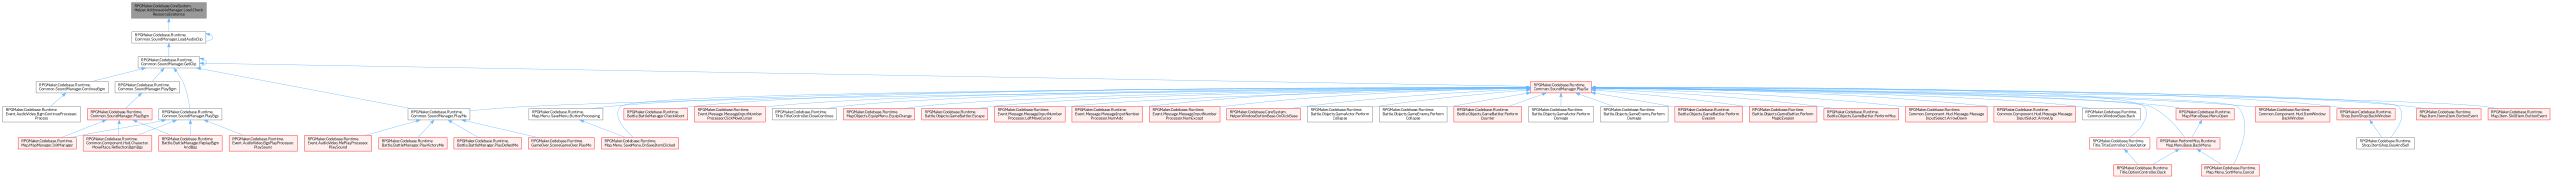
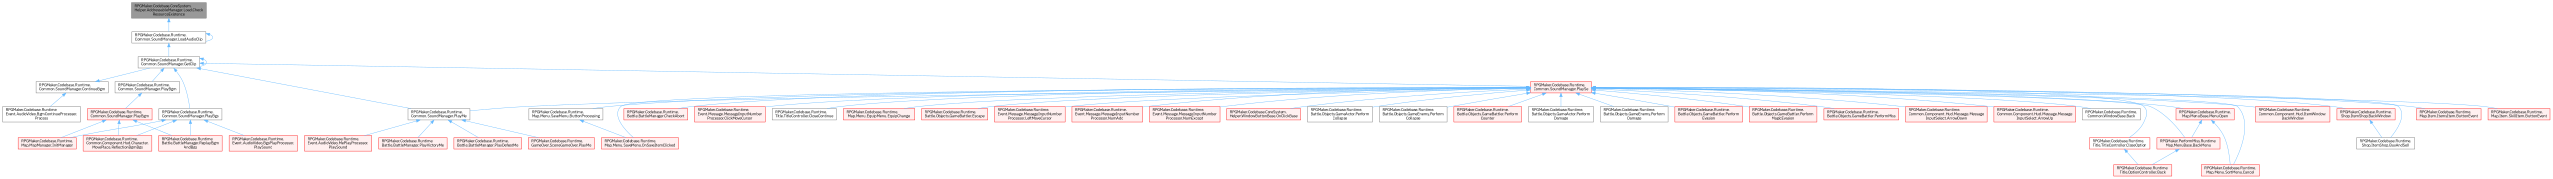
(116, 75) -> (125, 74)
(879, 114) -> (879, 114)
(2211, 158) -> (2226, 142)
